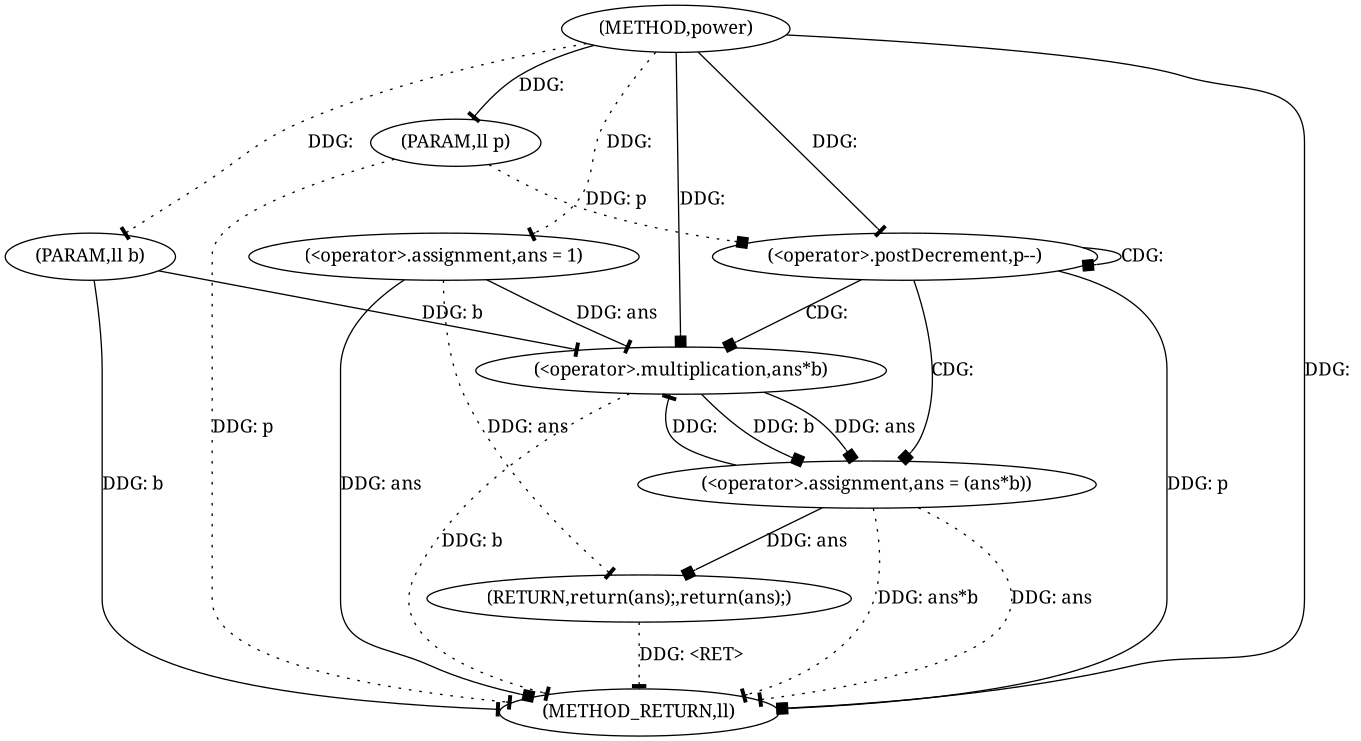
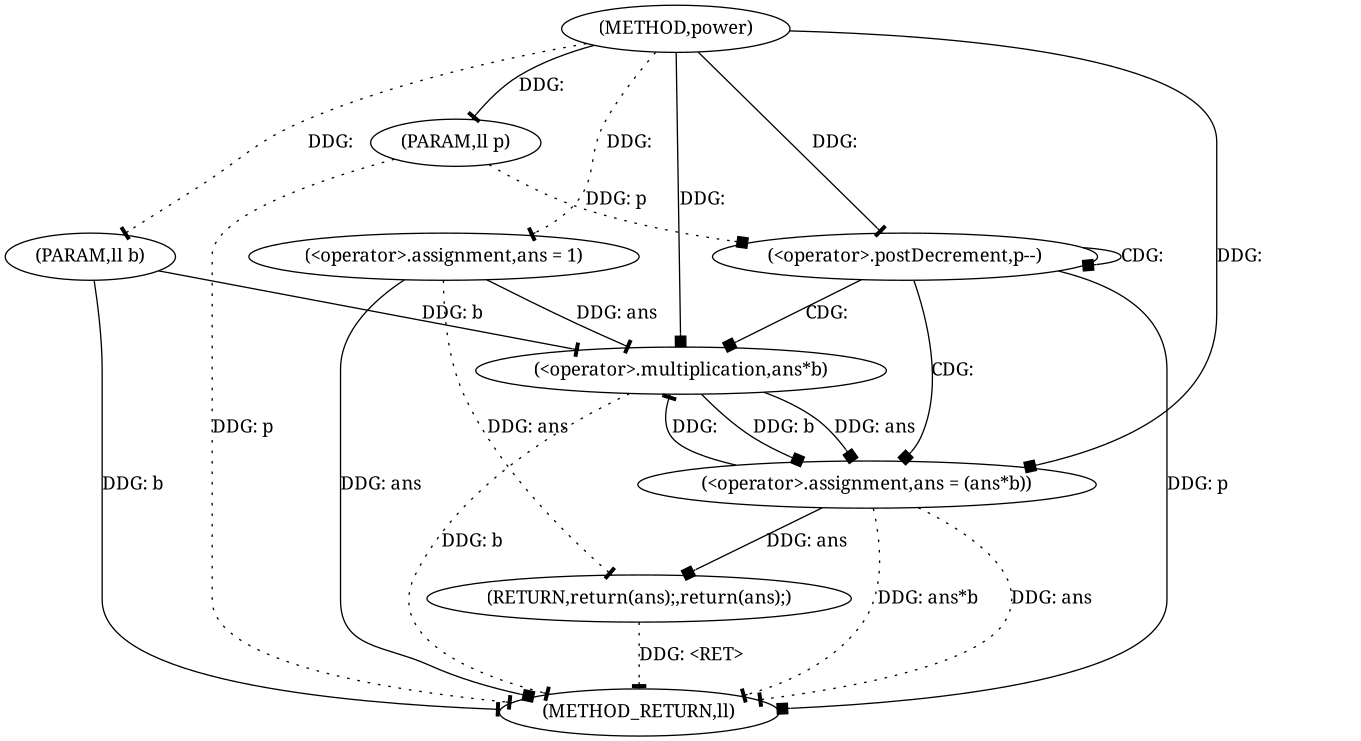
(1304, 370) -> (1210, 125)
